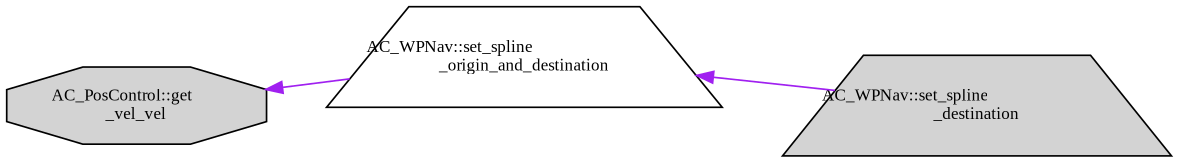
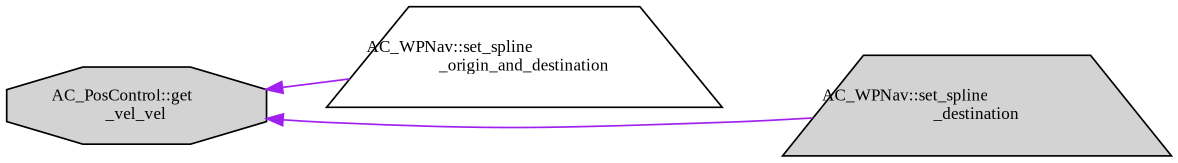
(774, 84) -> (548, 127)
